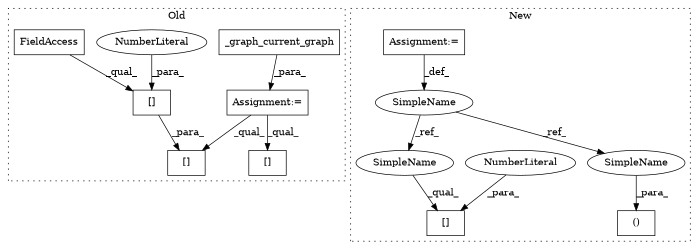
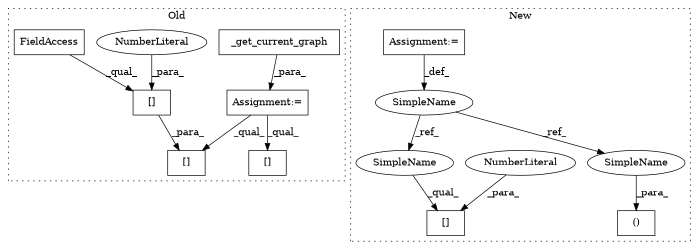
(279, 42) -> (279, 42)
